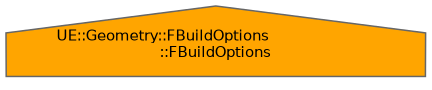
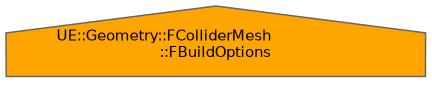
(216, 45) -> (216, 45)
